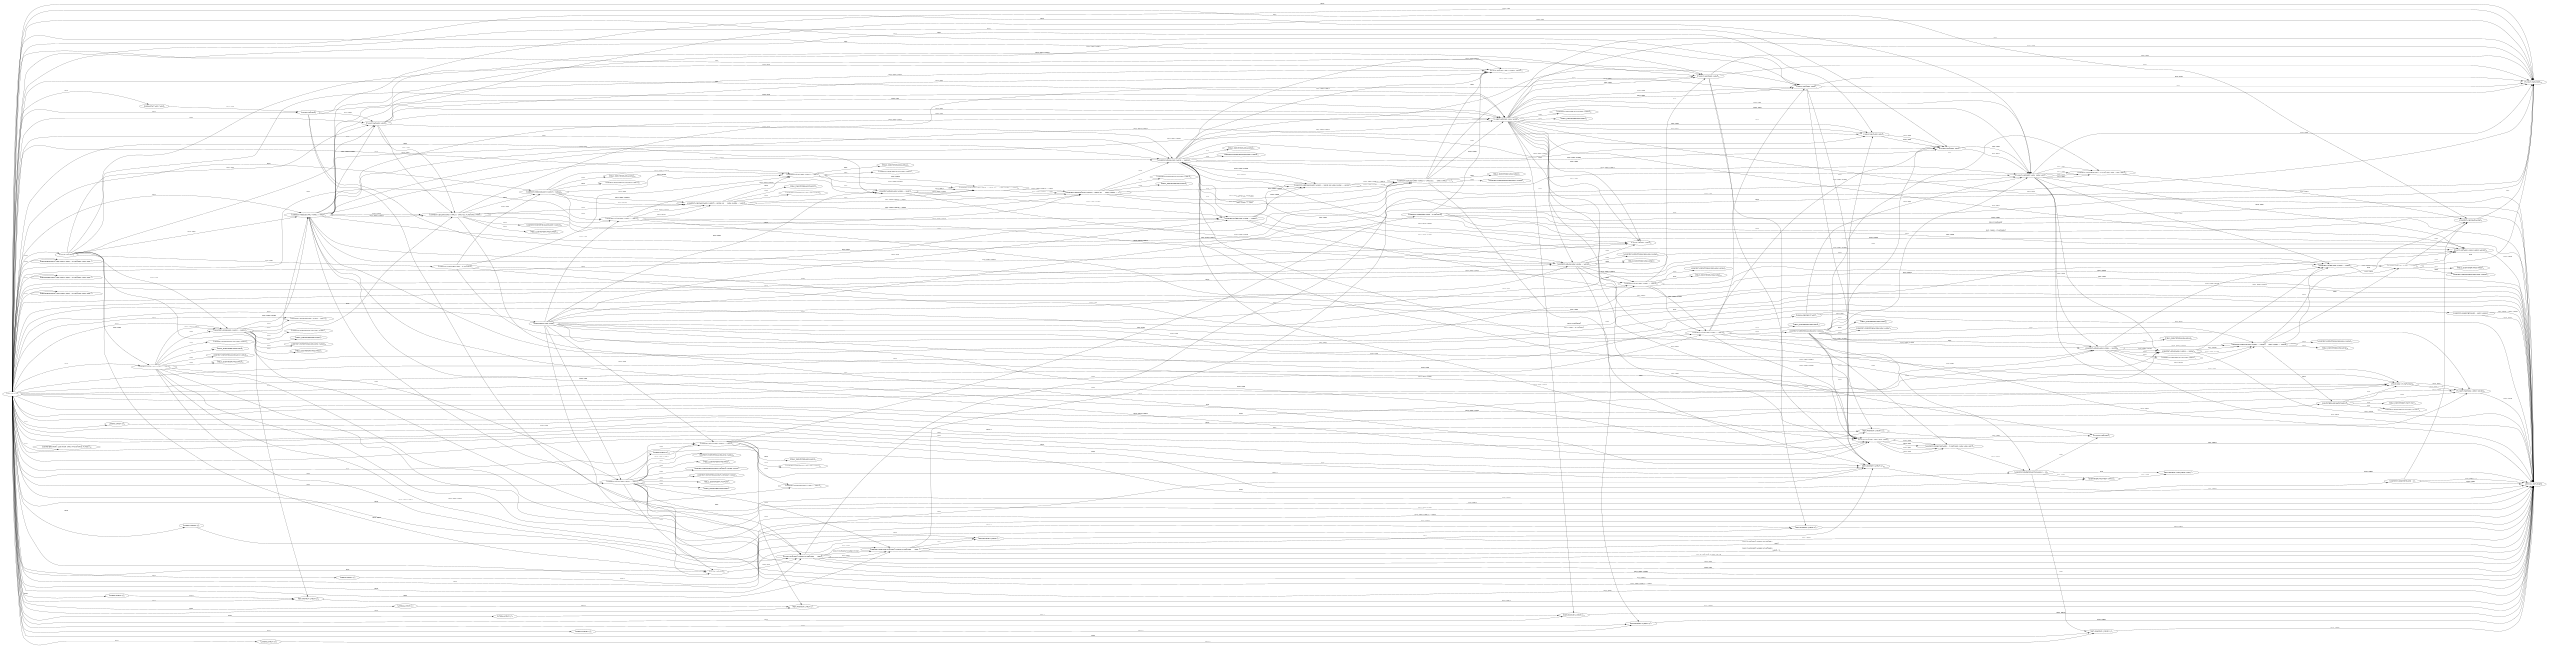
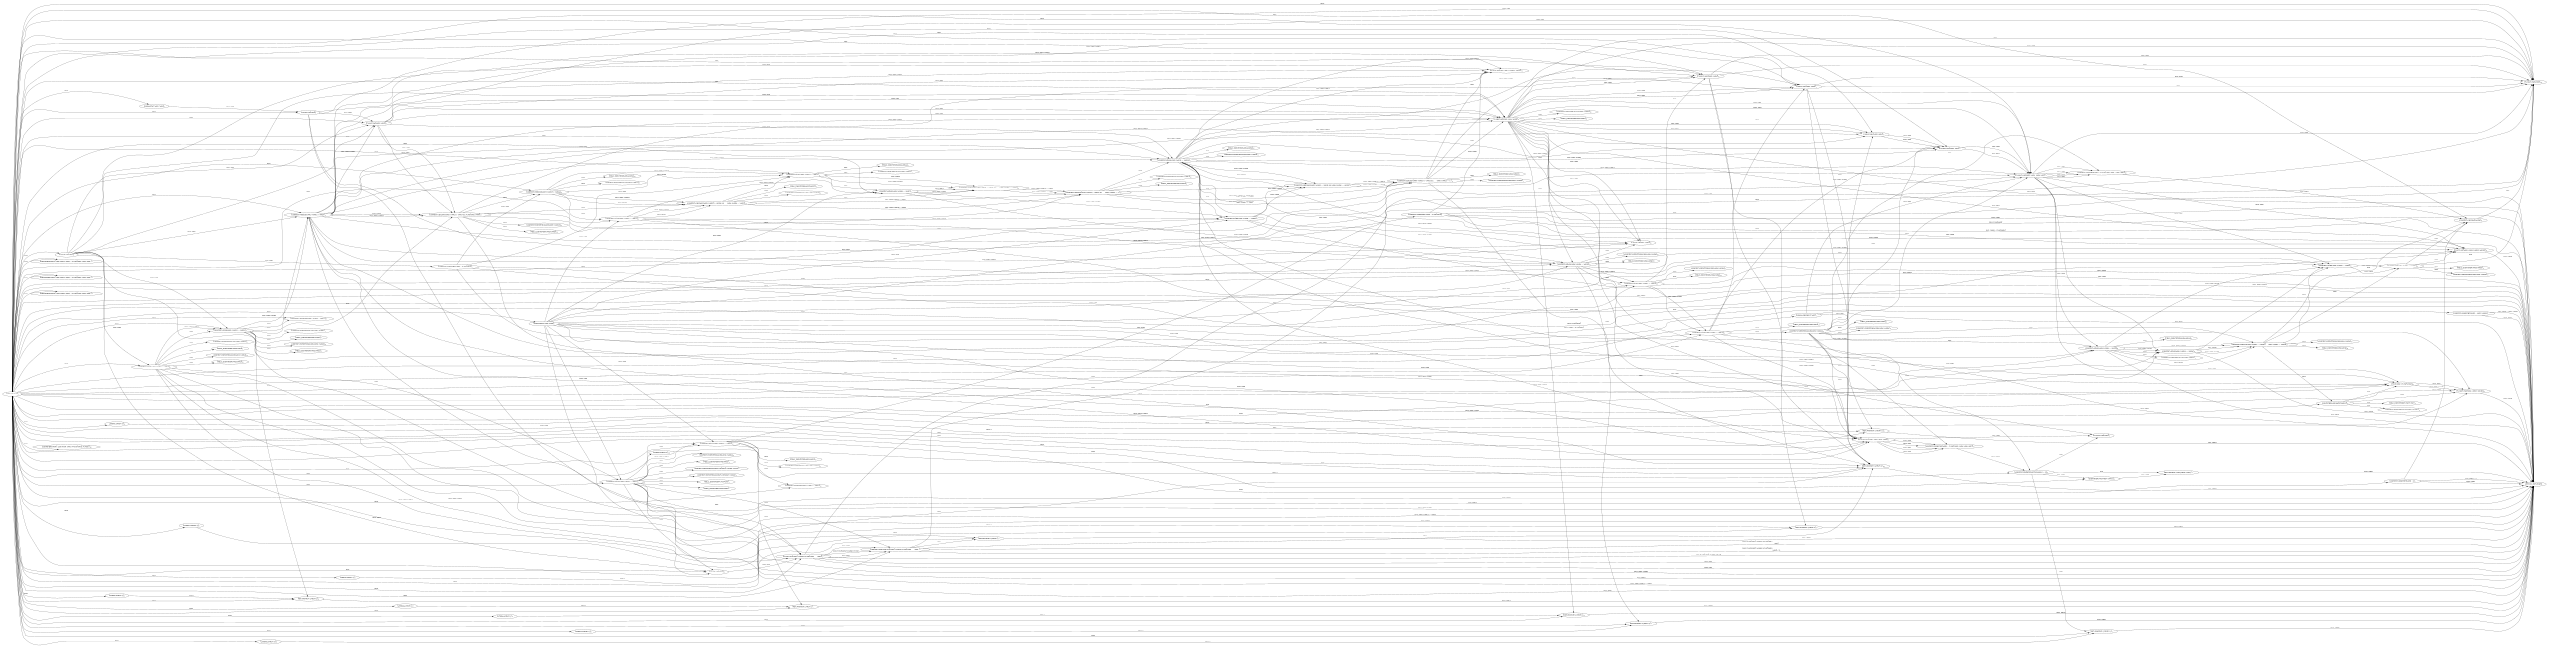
(1904, 344) -> none
